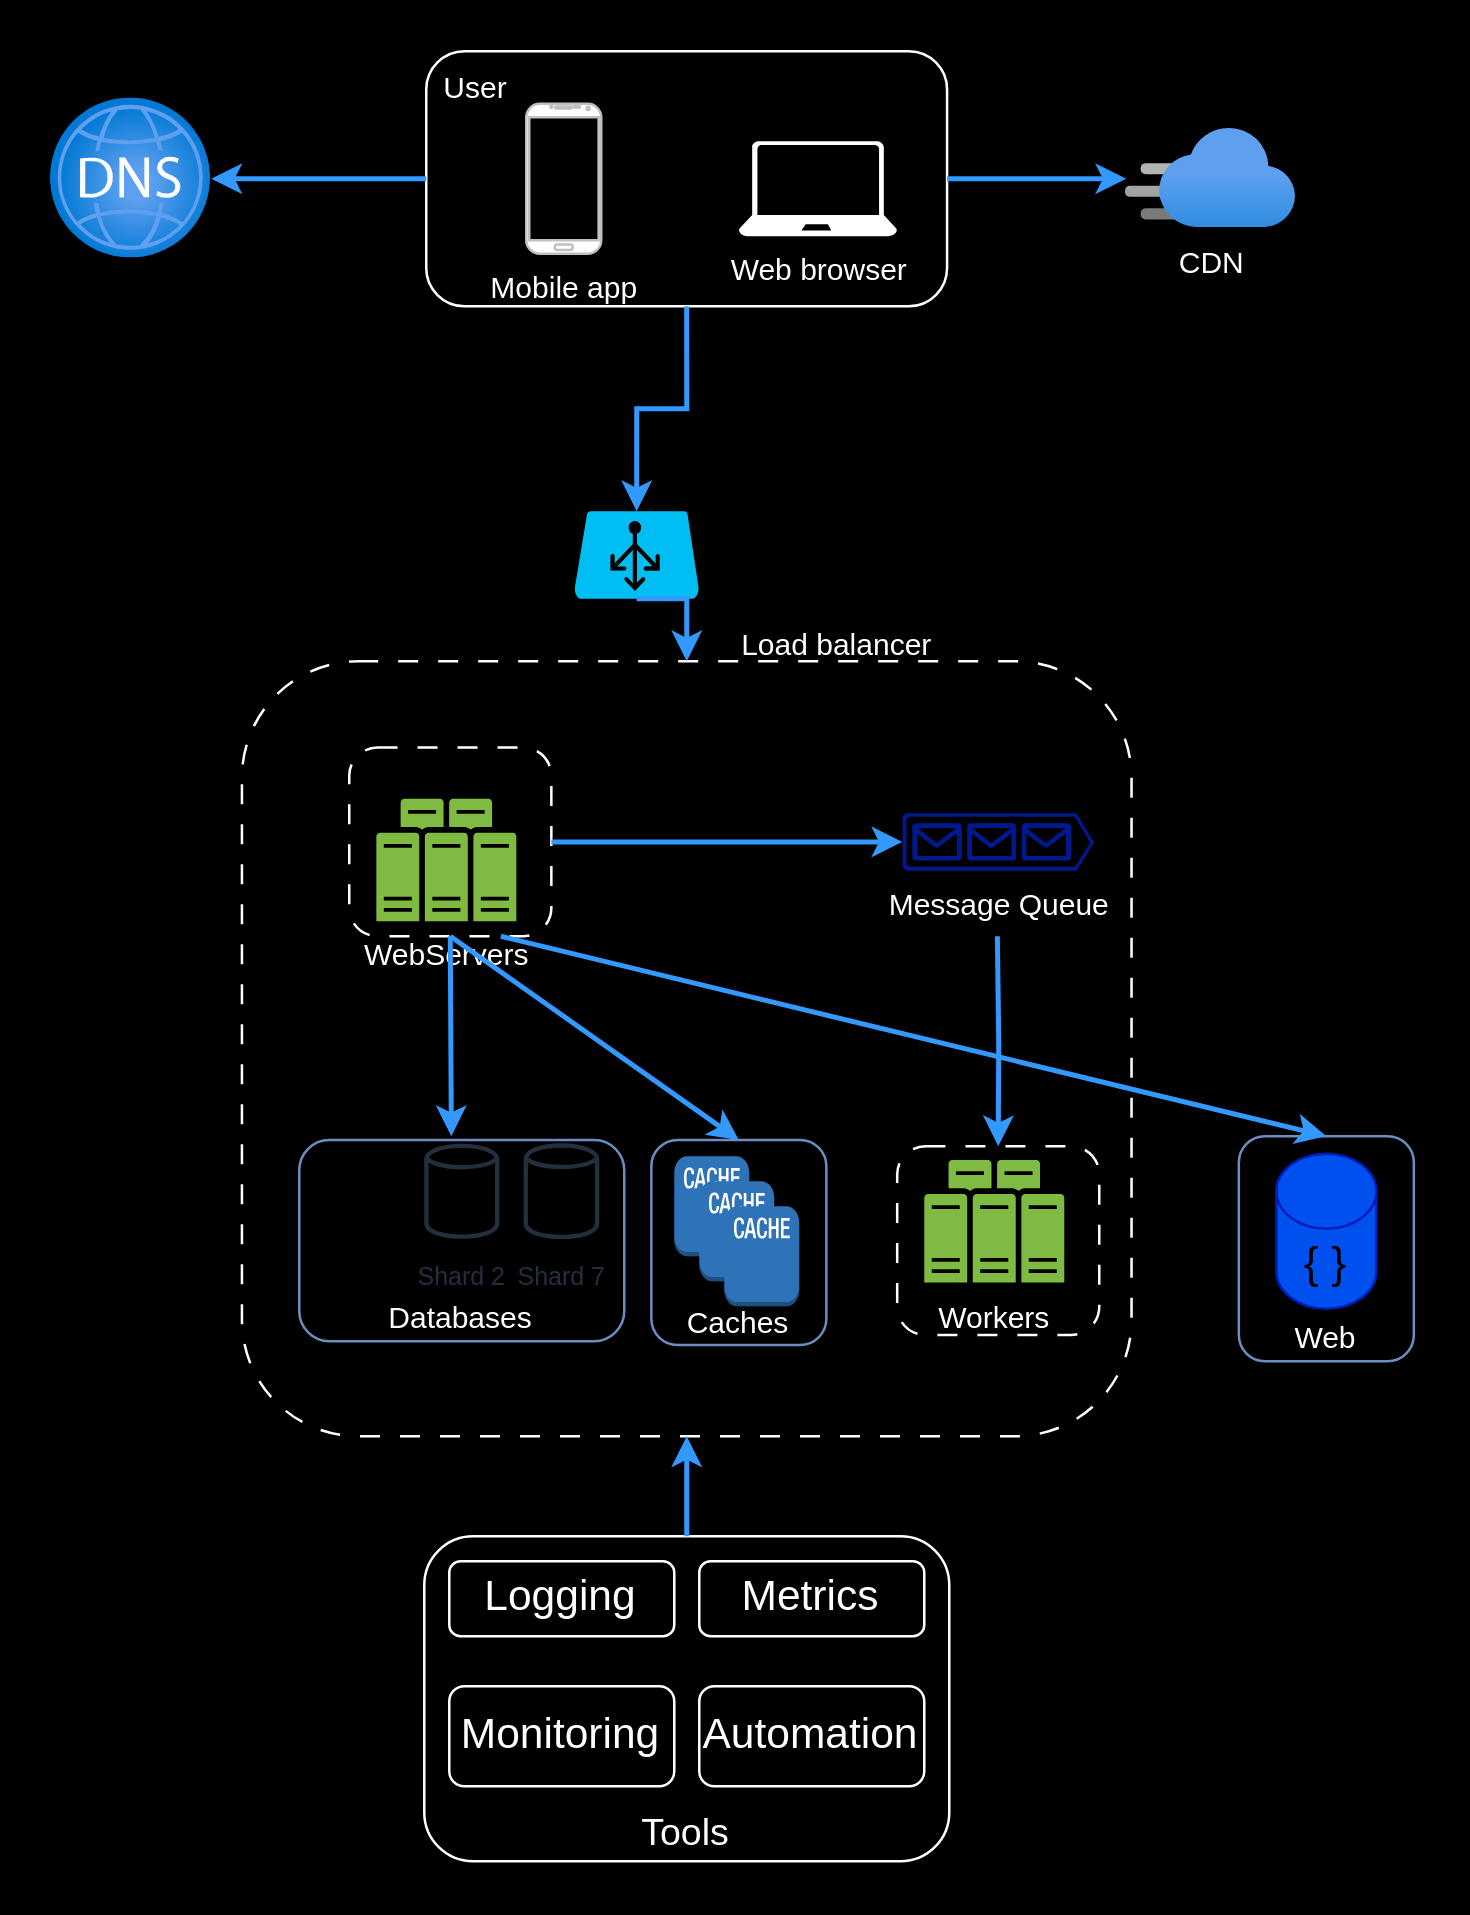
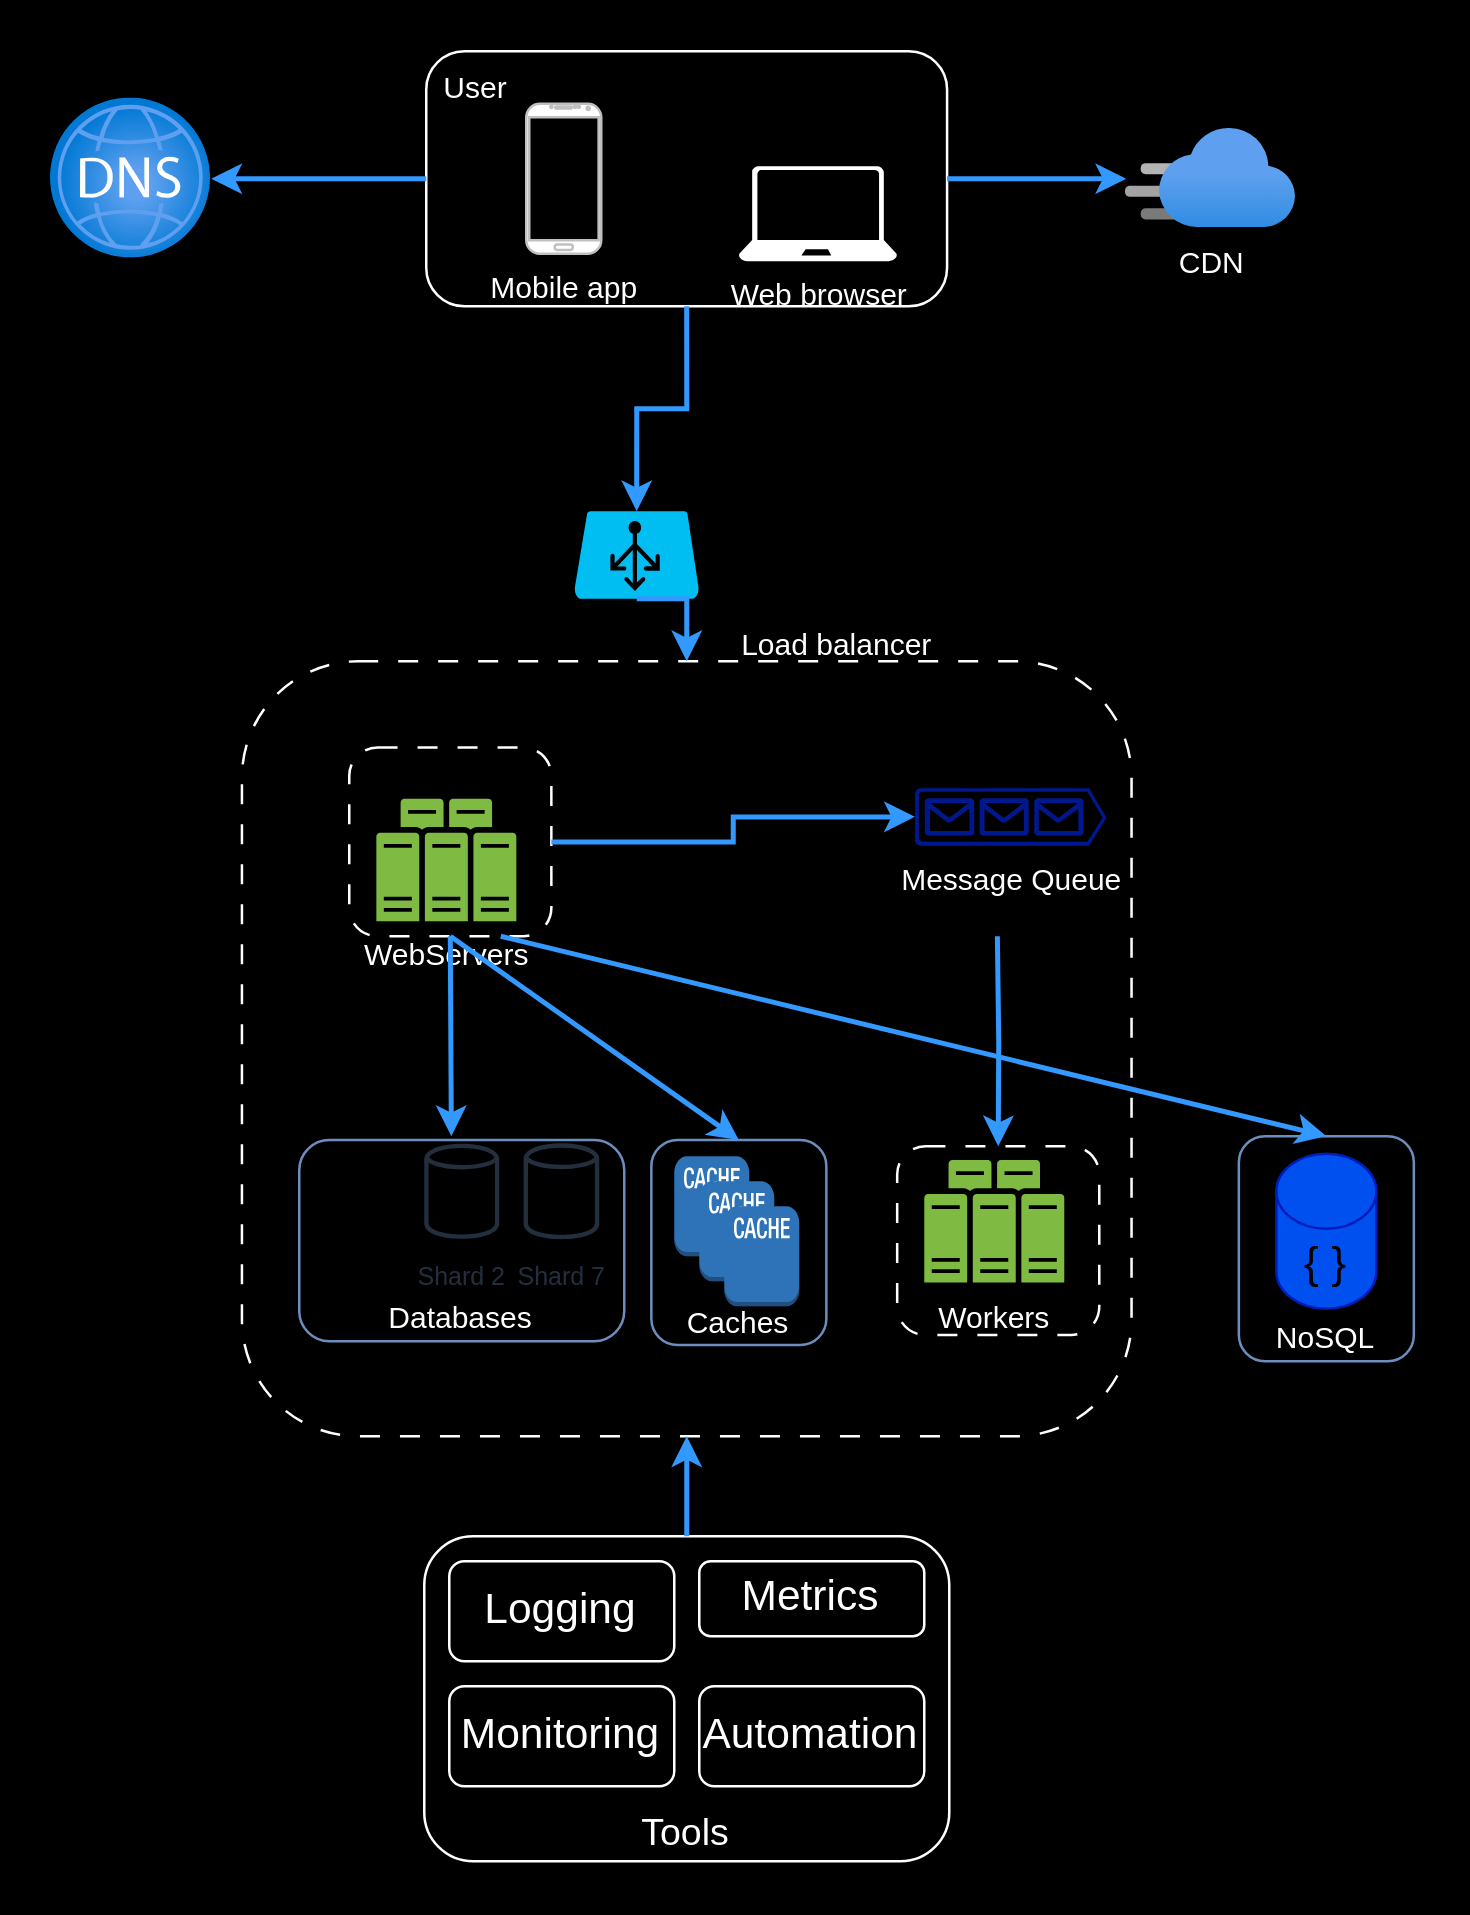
(818, 189) -> (818, 214)
(998, 842) -> (1011, 817)
(1326, 1336) -> (1326, 1336)
(562, 1599) -> (562, 1611)
